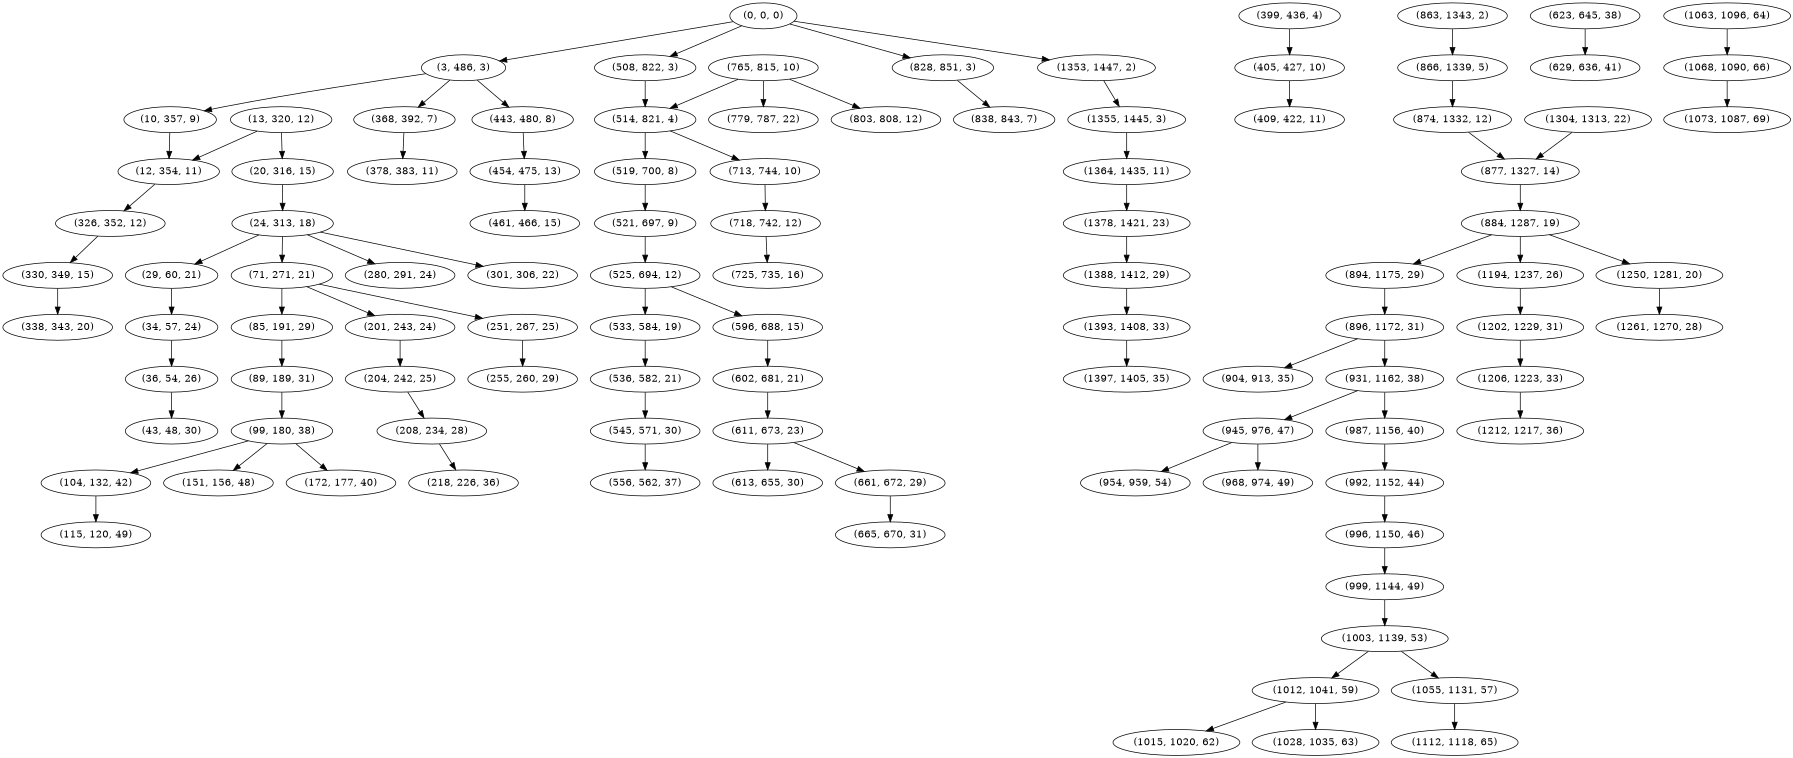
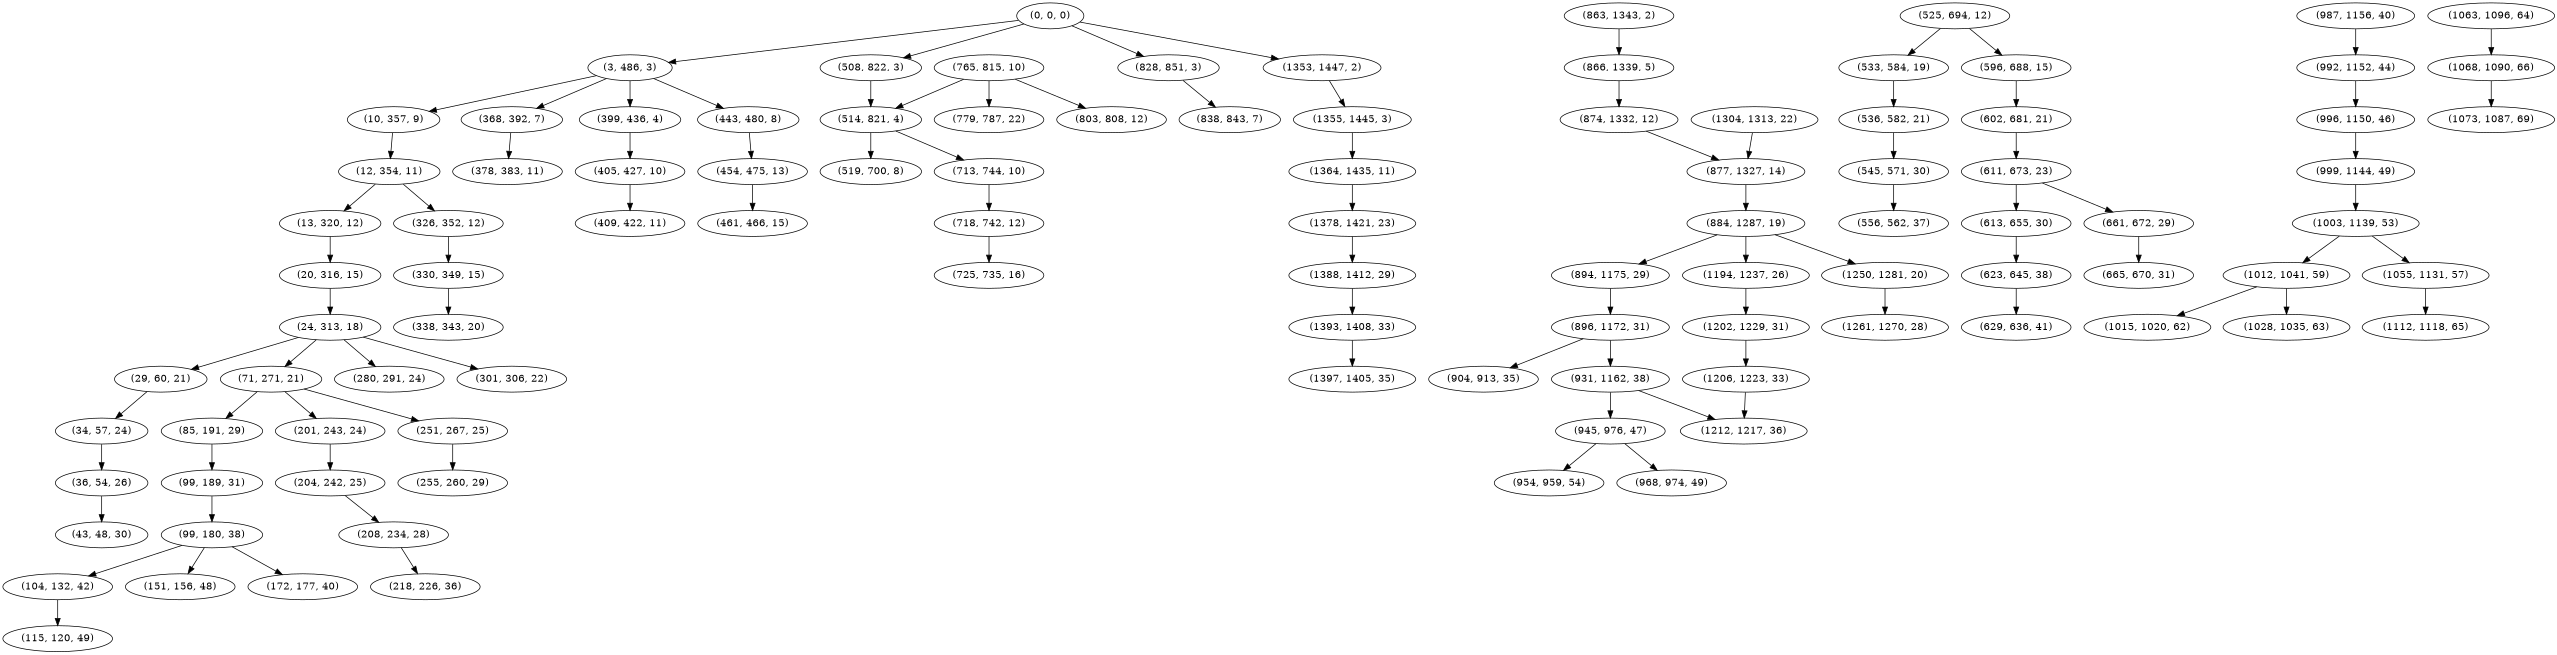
none -> (630, 90)
(228, 144) -> (362, 195)
(645, 223) -> none
none -> (2016, 246)
(282, 379) -> (212, 483)
(1385, 402) -> (1673, 404)
